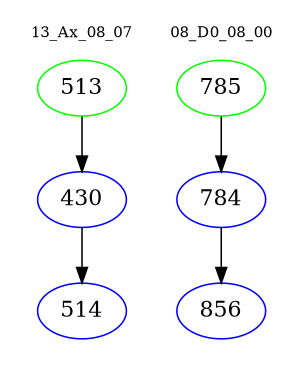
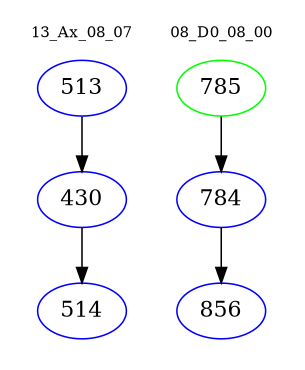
(82, 88) -> (82, 88)
